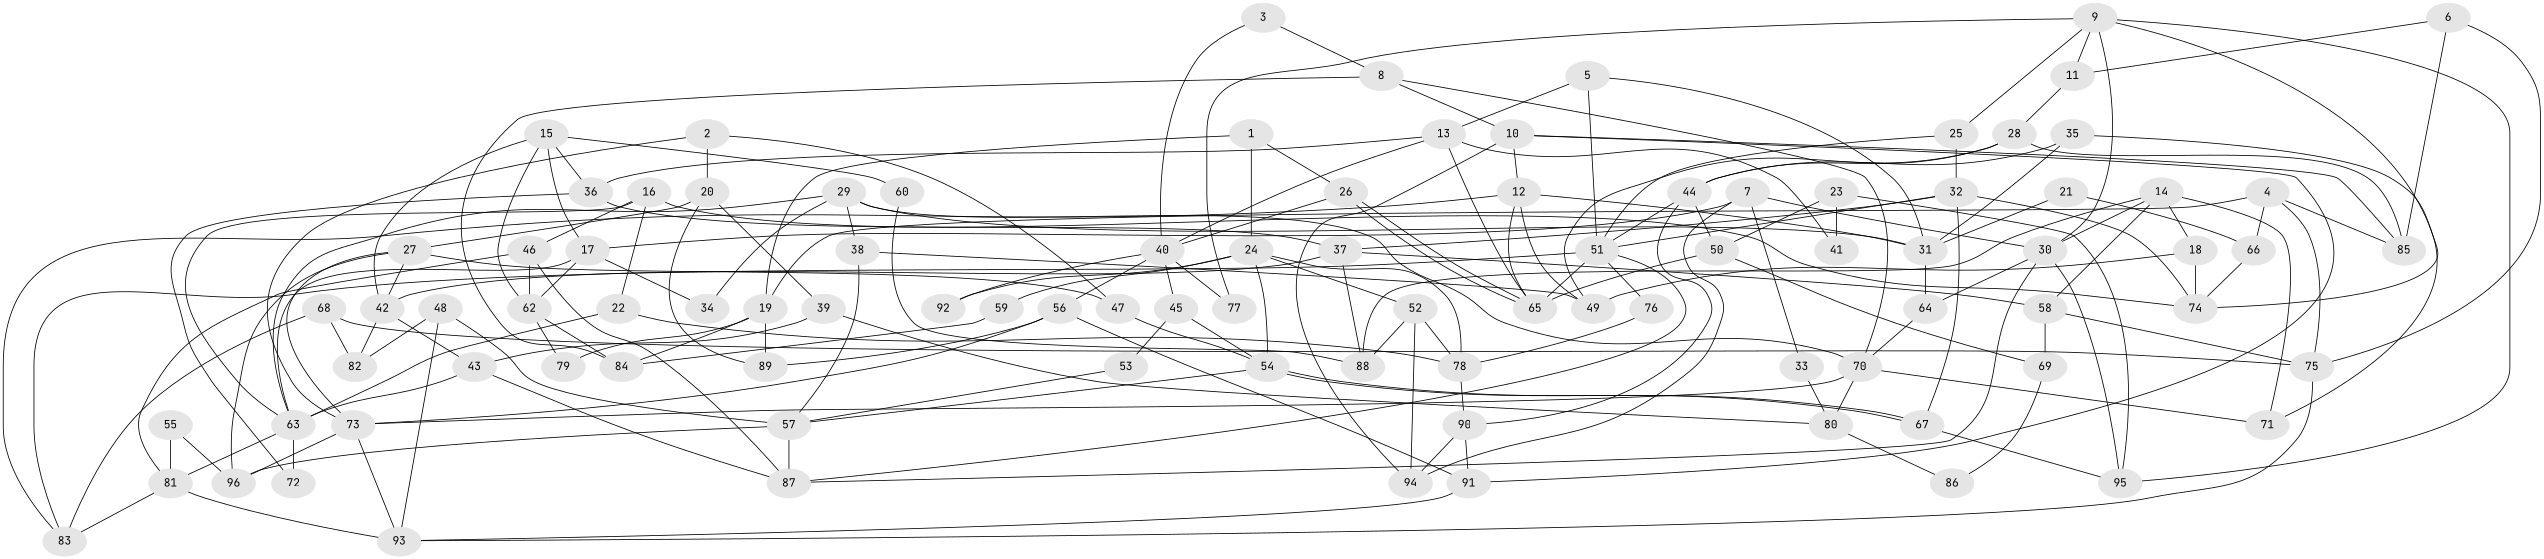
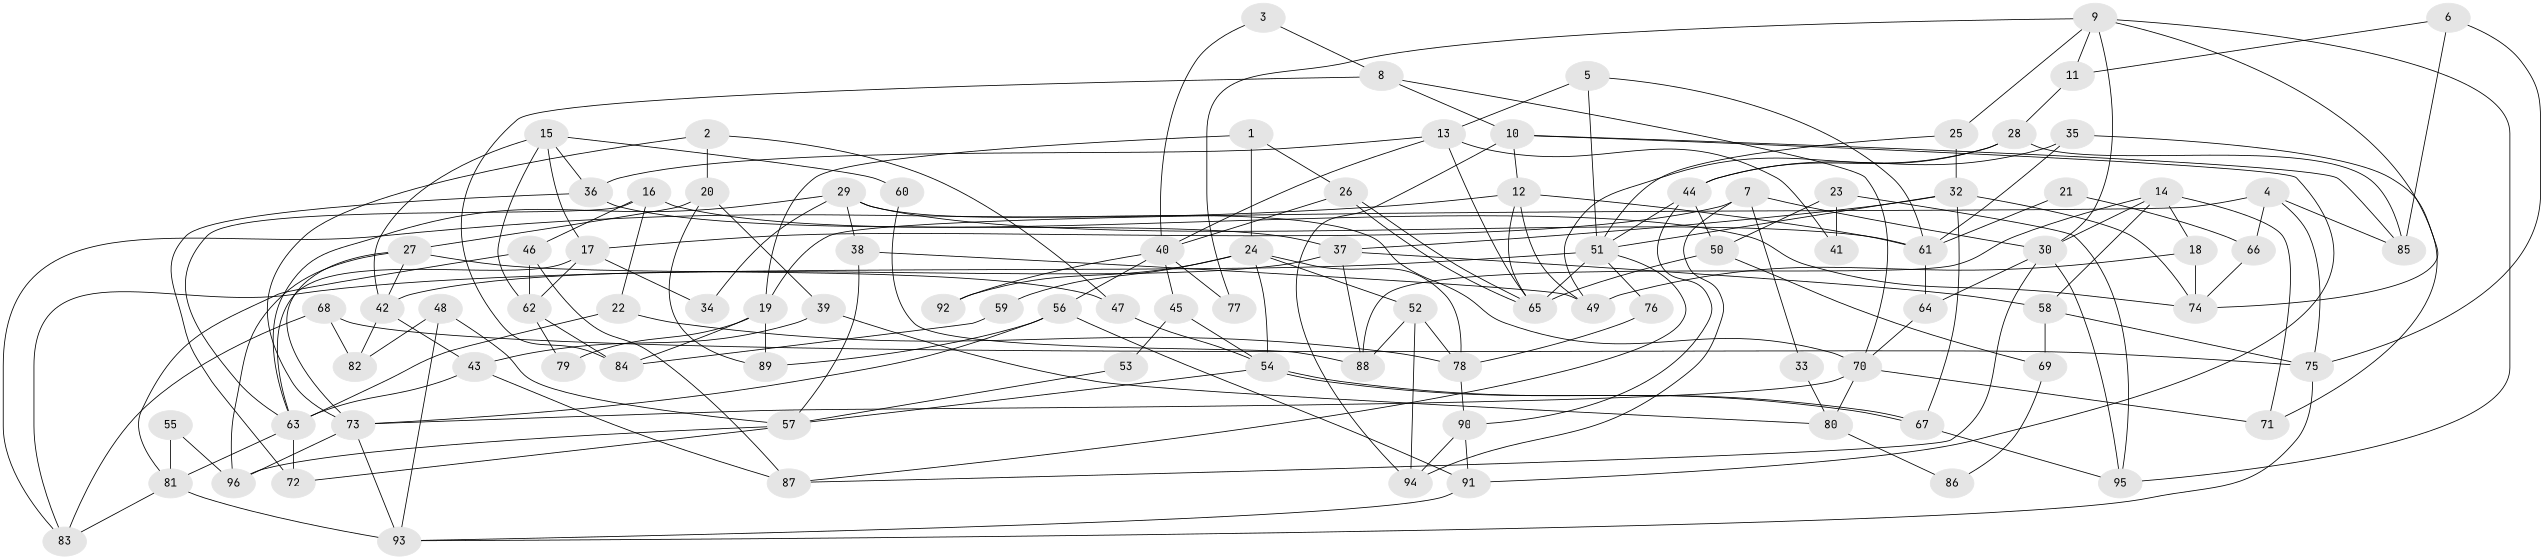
(1925, 251) -> (1925, 251)
(789, 454) -> (541, 454)
